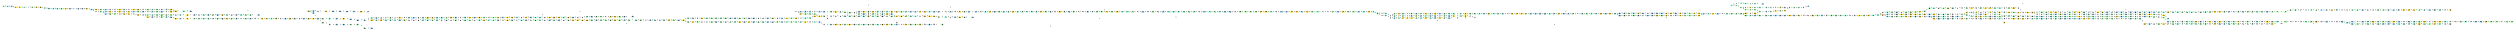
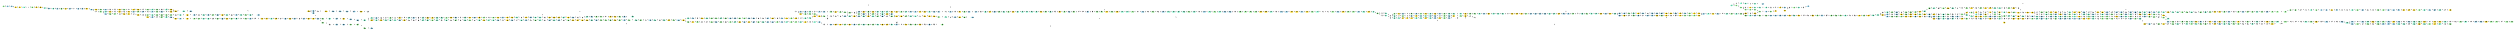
(1780, 11) -> none
